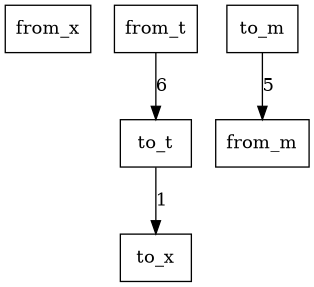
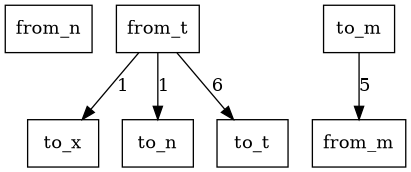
(48, 29) -> none
none -> (49, 29)
none -> (158, 143)
(156, 194) -> (115, 81)
